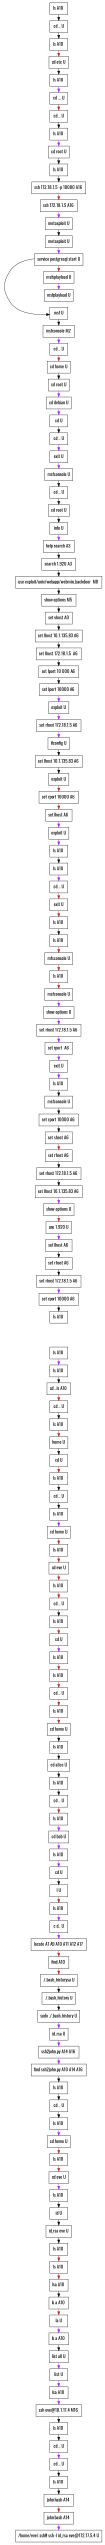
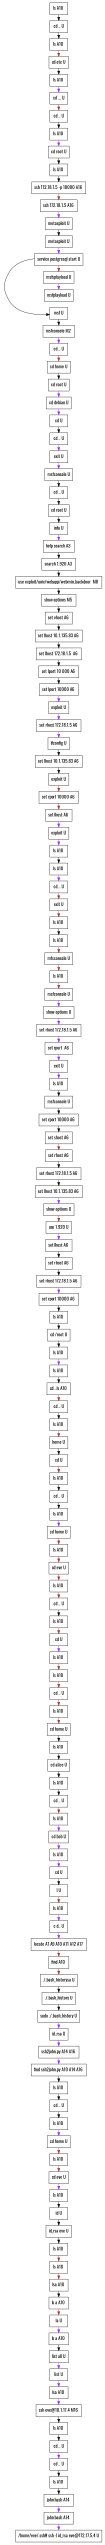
(59, 618) -> (59, 618)
none -> (59, 1335)
(59, 2507) -> (59, 2507)
